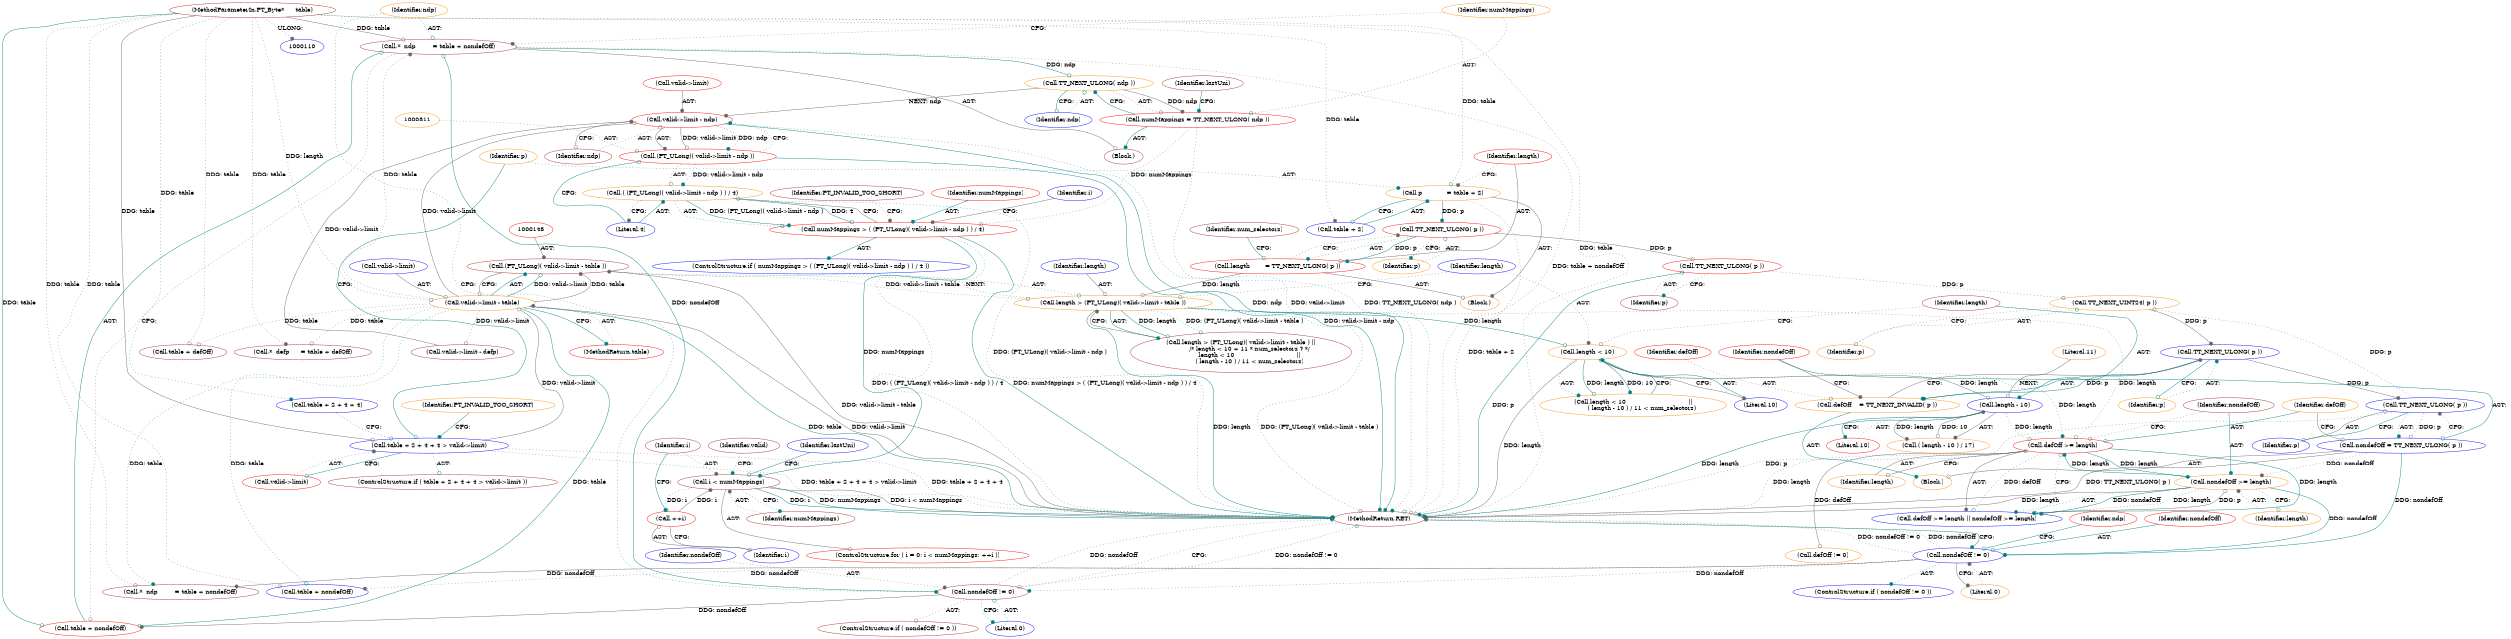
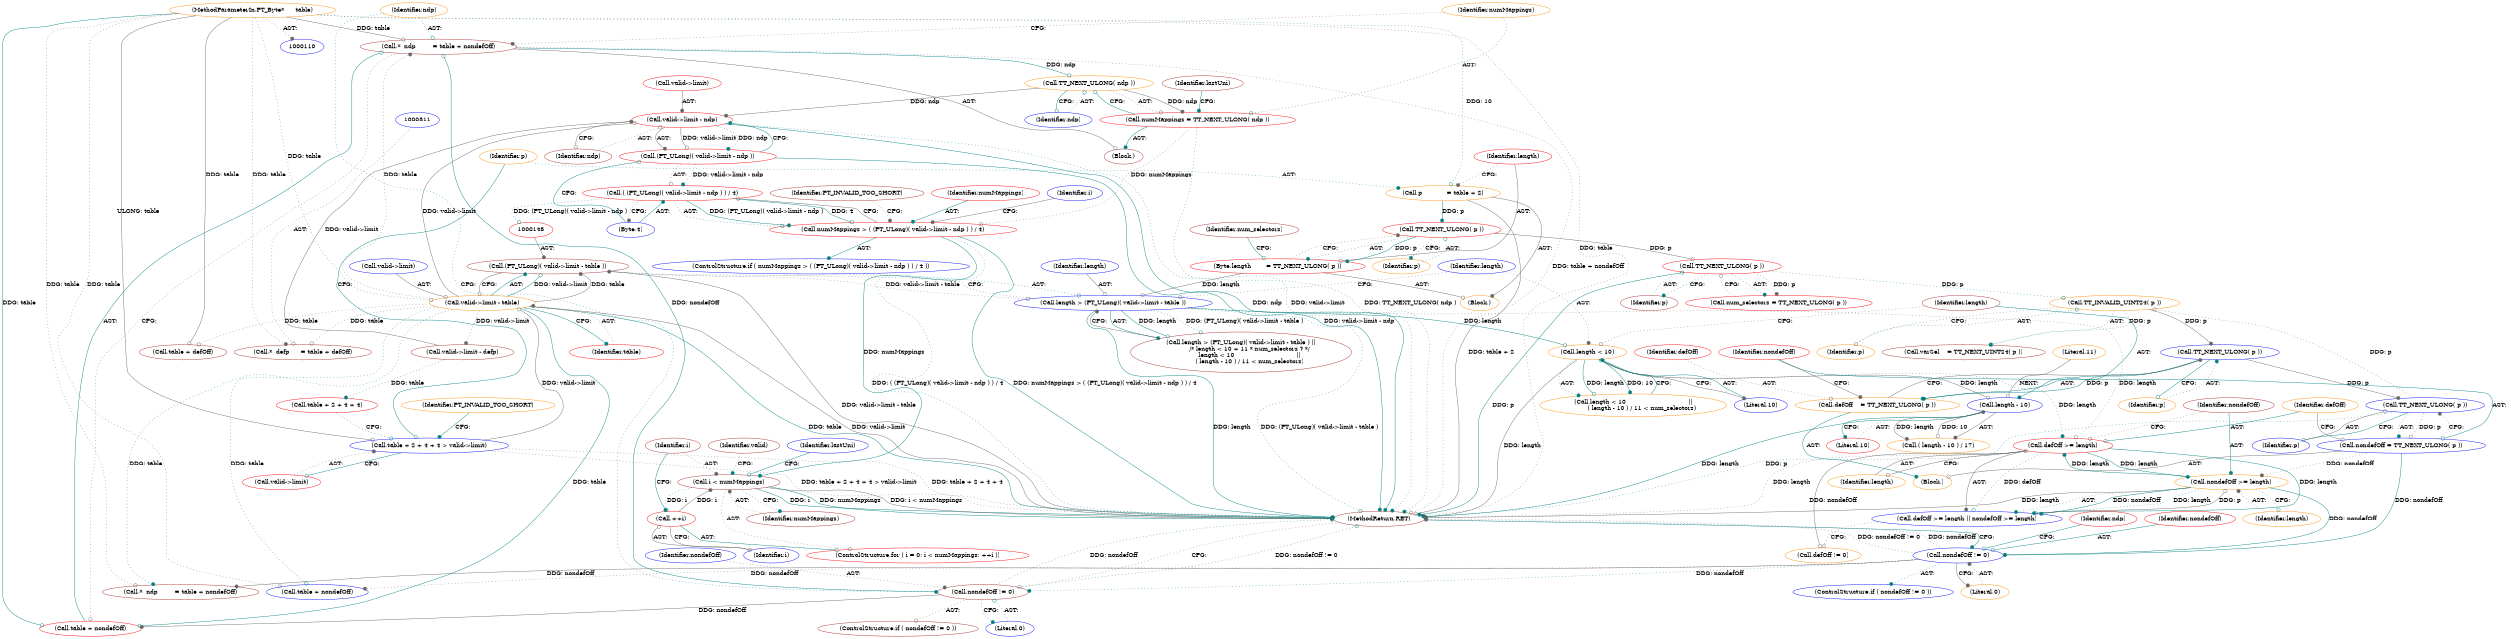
(252, 10) -> (252, 10)
(291, 28) -> (291, 28)
(1389, 30) -> (1389, 30)
(925, 102) -> (925, 102)
(1479, 102) -> (1479, 102)
(1114, 107) -> (1114, 107)
(417, 120) -> (417, 120)
(540, 125) -> (300, 218)
(763, 131) -> (763, 131)
(304, 157) -> (304, 157)
(206, 175) -> (206, 175)
(672, 193) -> (672, 193)
(138, 211) -> (138, 211)
(631, 230) -> (631, 230)
(1341, 230) -> none
(161, 245) -> (396, 378)
(1278, 266) -> (1278, 266)
(977, 285) -> (977, 285)
(1332, 289) -> (1332, 289)
(1113, 303) -> (1113, 303)
none -> (1779, 303)
(2115, 303) -> (2115, 303)
(472, 328) -> (472, 328)
(1462, 345) -> (1462, 345)
(617, 352) -> (617, 352)
none -> (1964, 352)
(993, 373) -> (551, 204)
(327, 405) -> (327, 405)
(1877, 405) -> (1877, 405)
(2013, 429) -> none
(1705, 460) -> (1705, 460)
(443, 482) -> none
(2054, 498) -> (1852, 526)
(1833, 501) -> (1833, 501)
(1895, 502) -> none
(768, 539) -> (768, 539)
none -> (755, 545)
